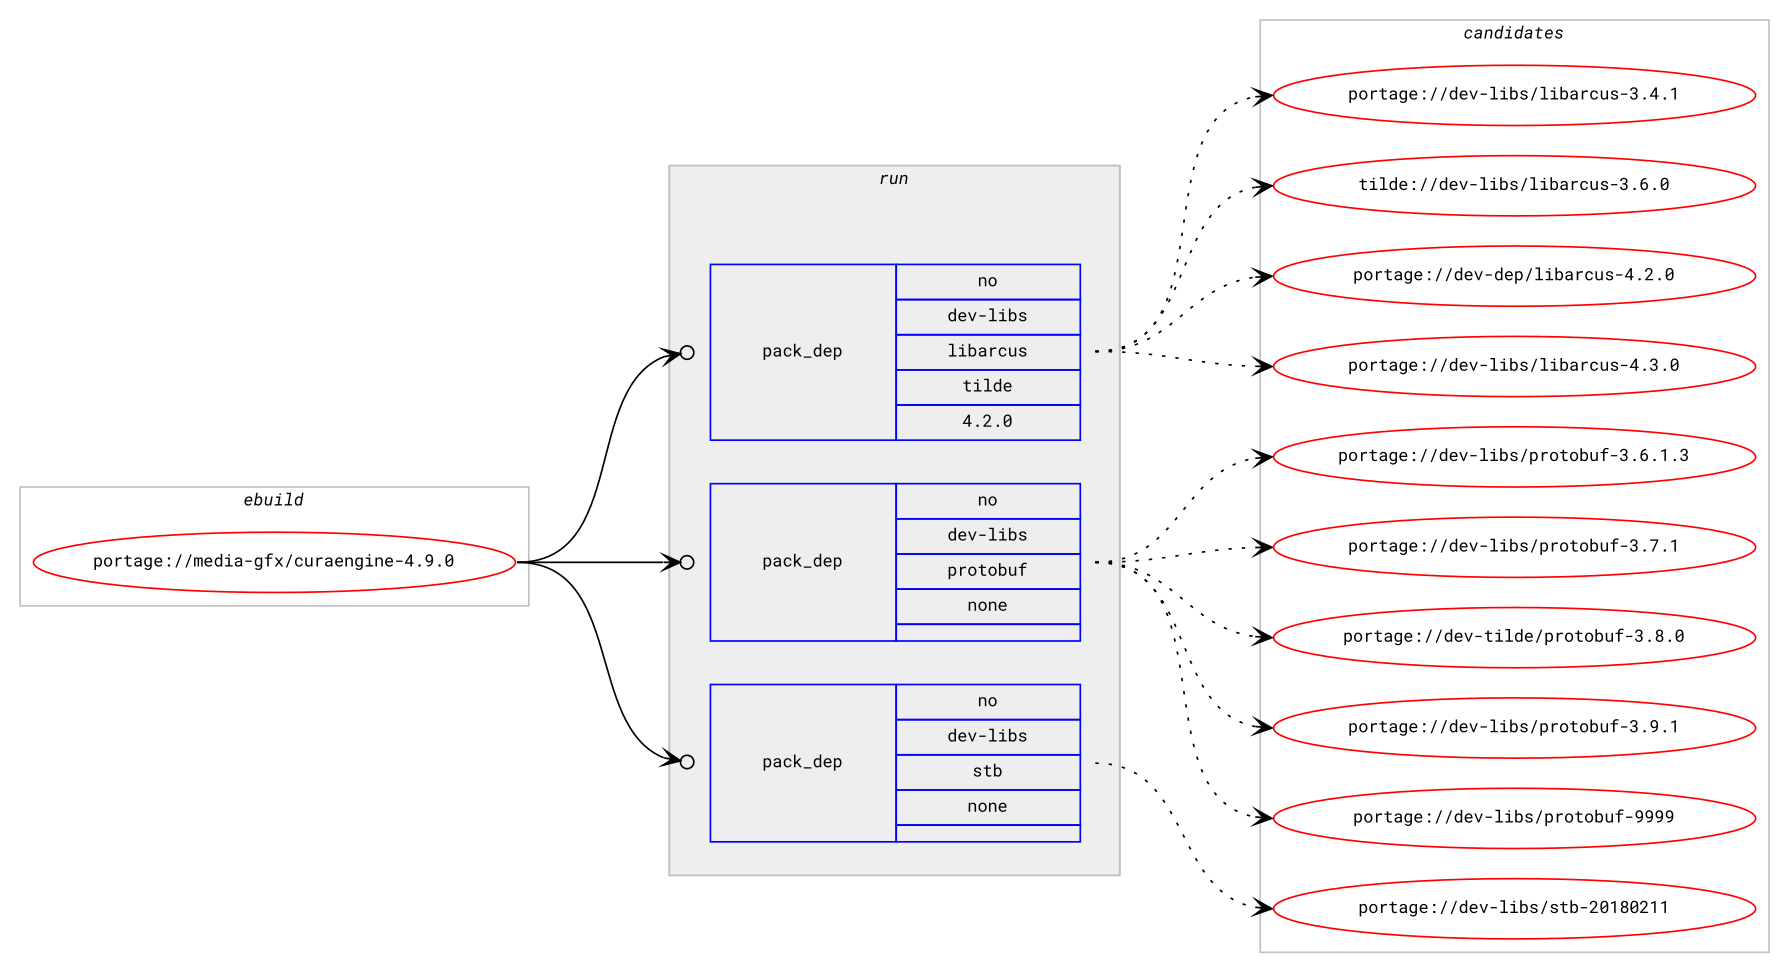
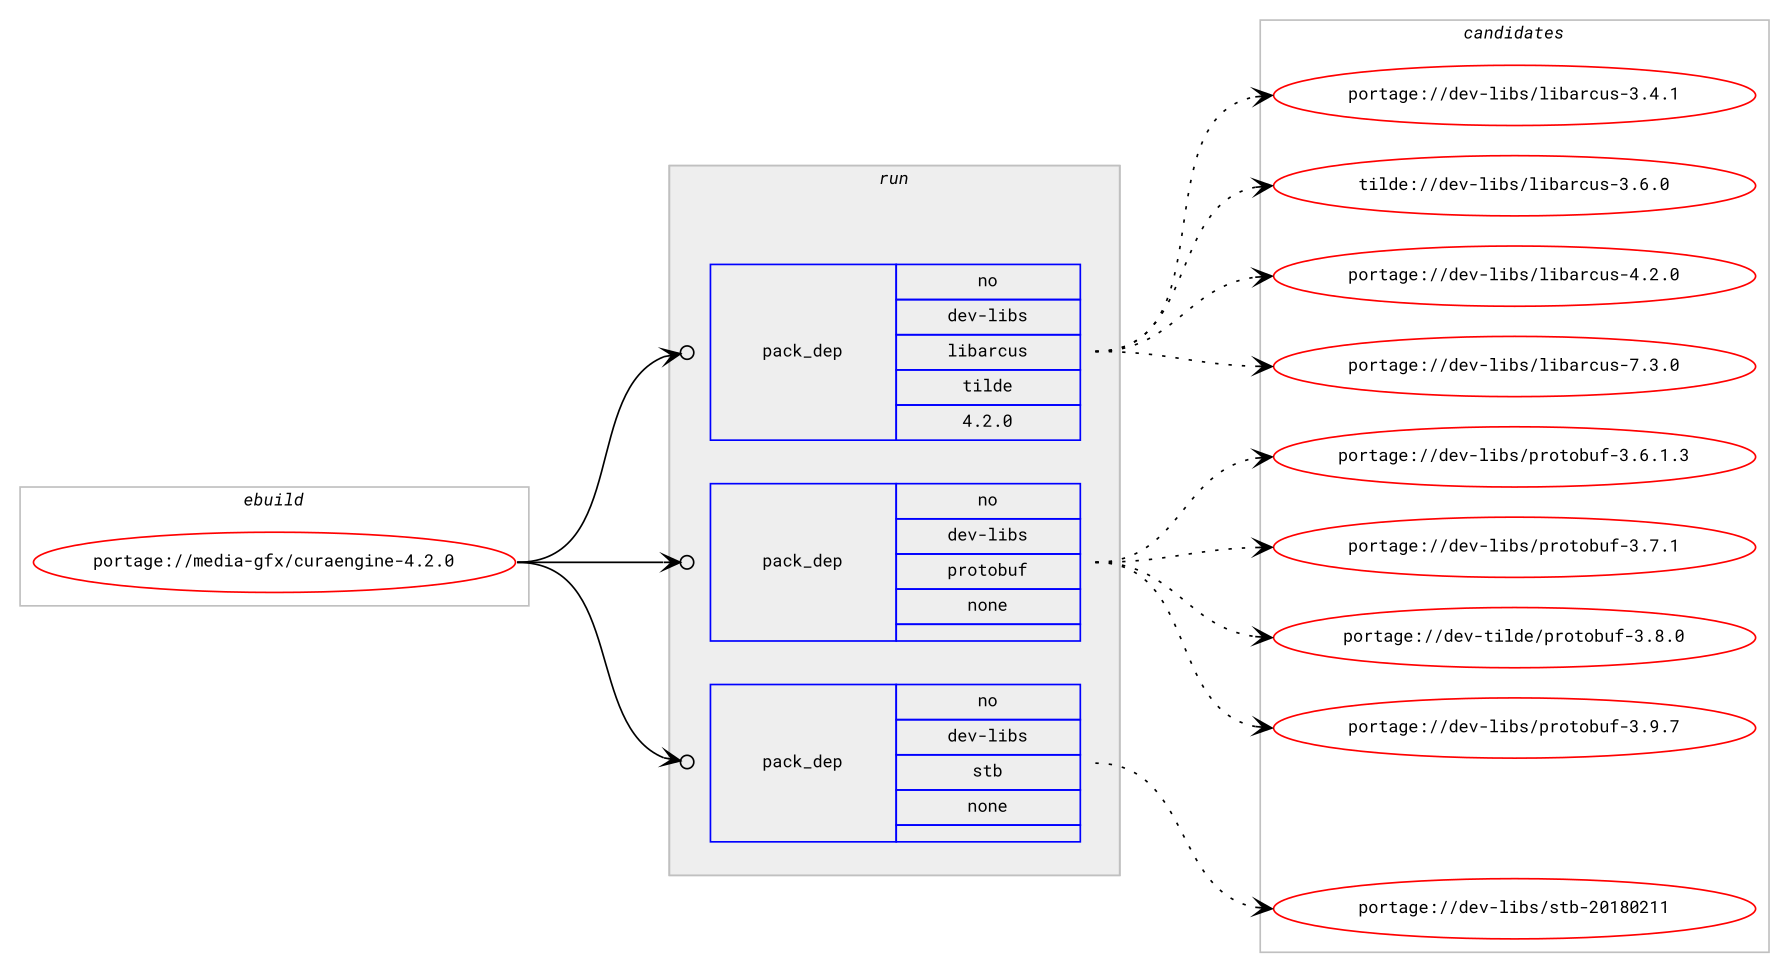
(1515, 276) -> (1515, 276)
(1515, 367) -> (1515, 367)
(274, 562) -> (274, 562)
(1515, 728) -> (1515, 728)
(1515, 818) -> none
